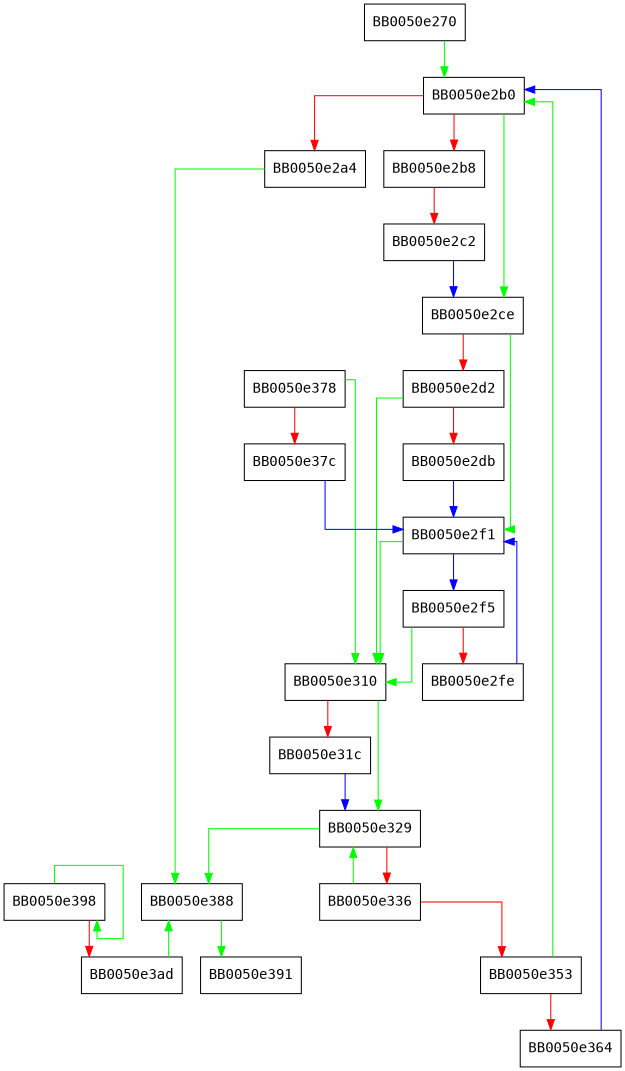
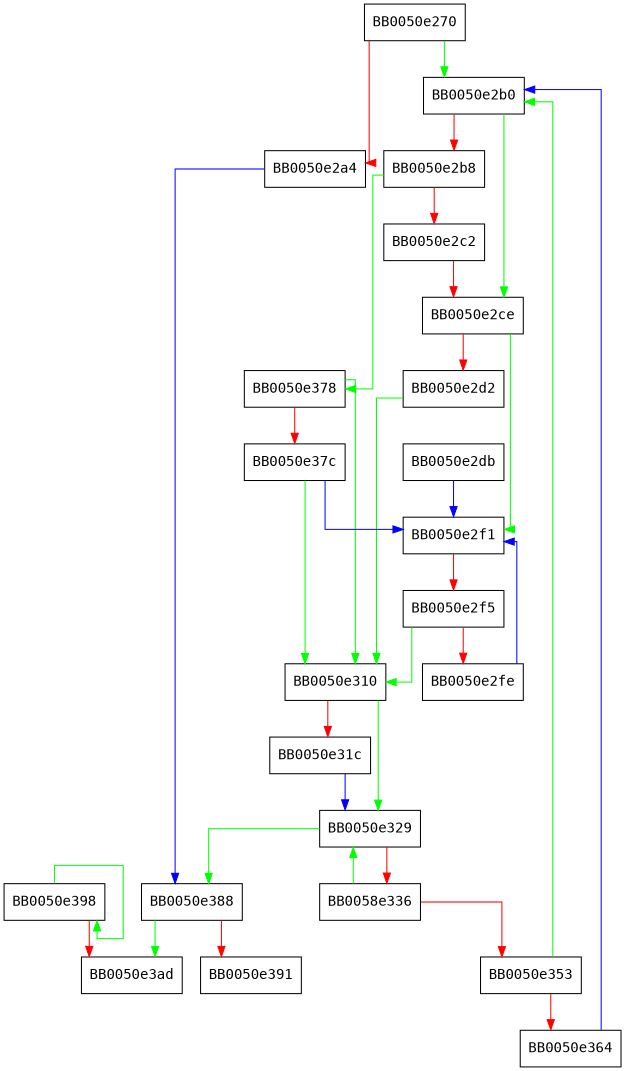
(347, 96) -> (369, 102)
(454, 274) -> (454, 274)
none -> (373, 285)
(454, 420) -> none
(175, 476) -> (175, 476)
(454, 567) -> (454, 567)
(380, 586) -> (305, 567)
(370, 902) -> (370, 902)
(221, 933) -> (221, 933)
(169, 944) -> (155, 933)
